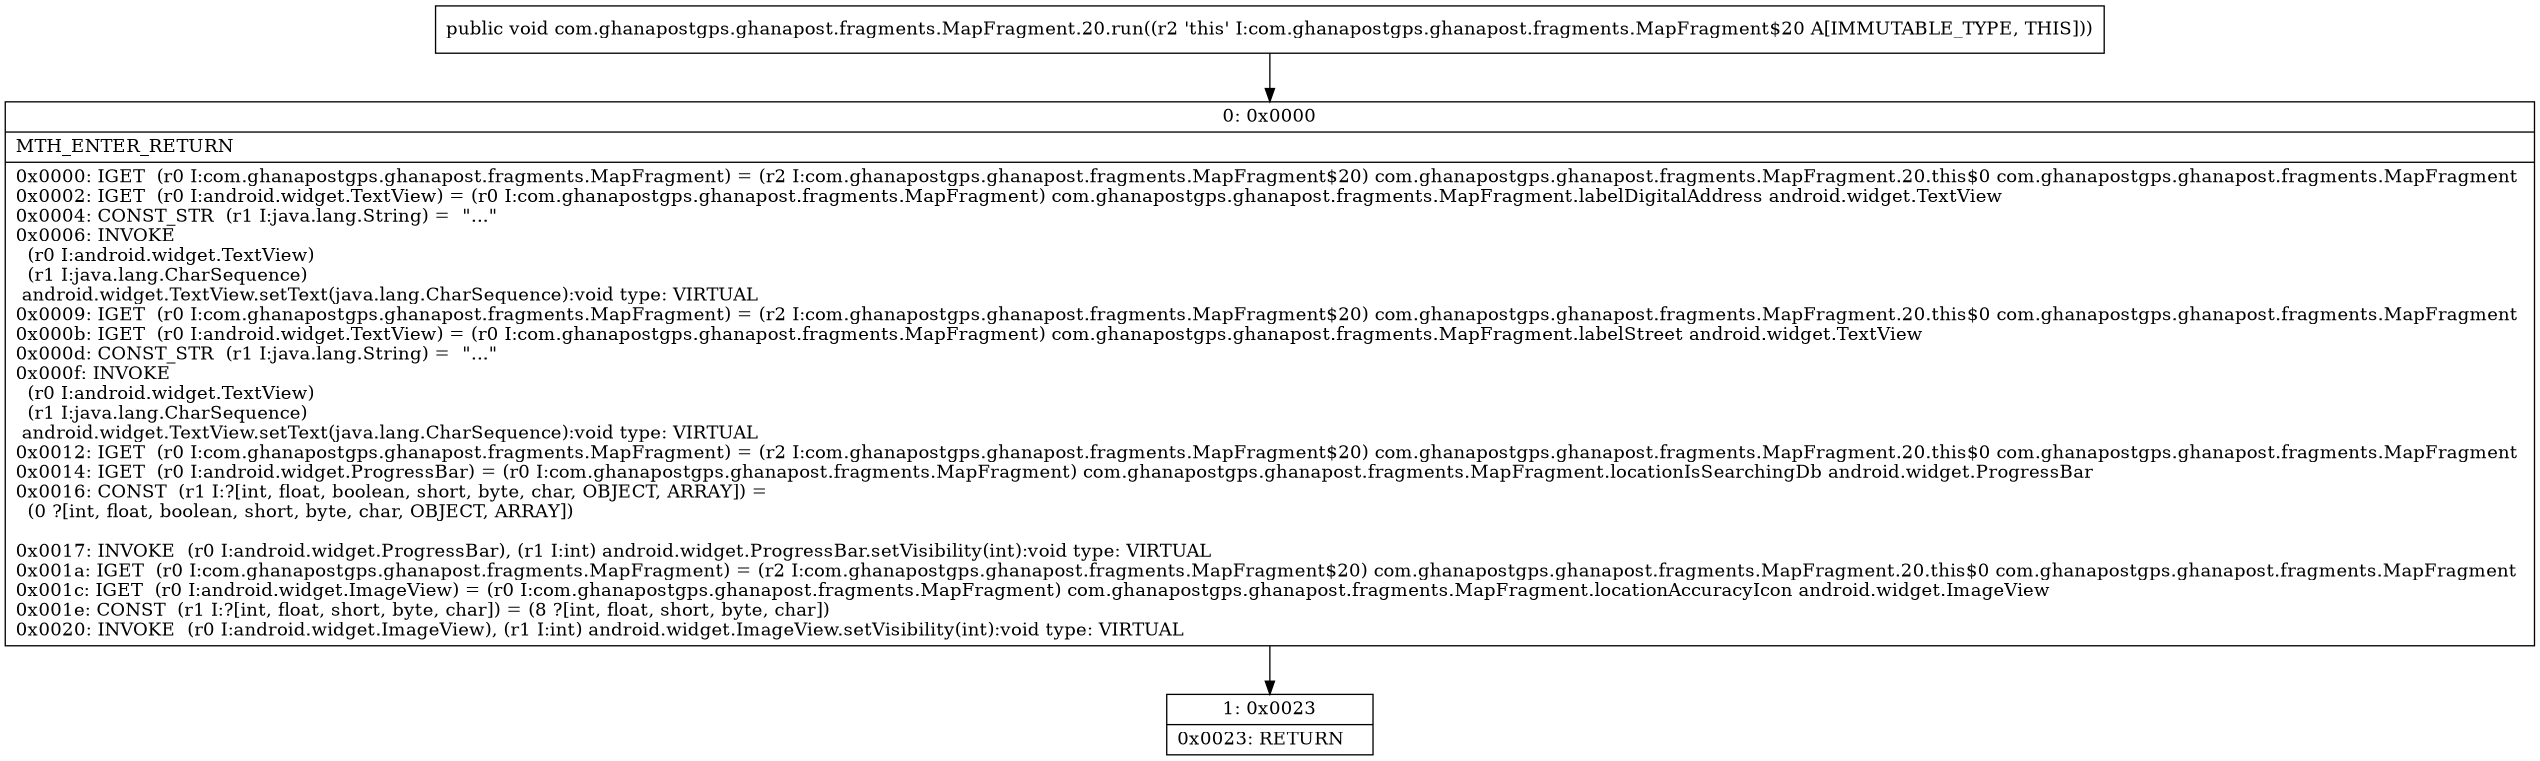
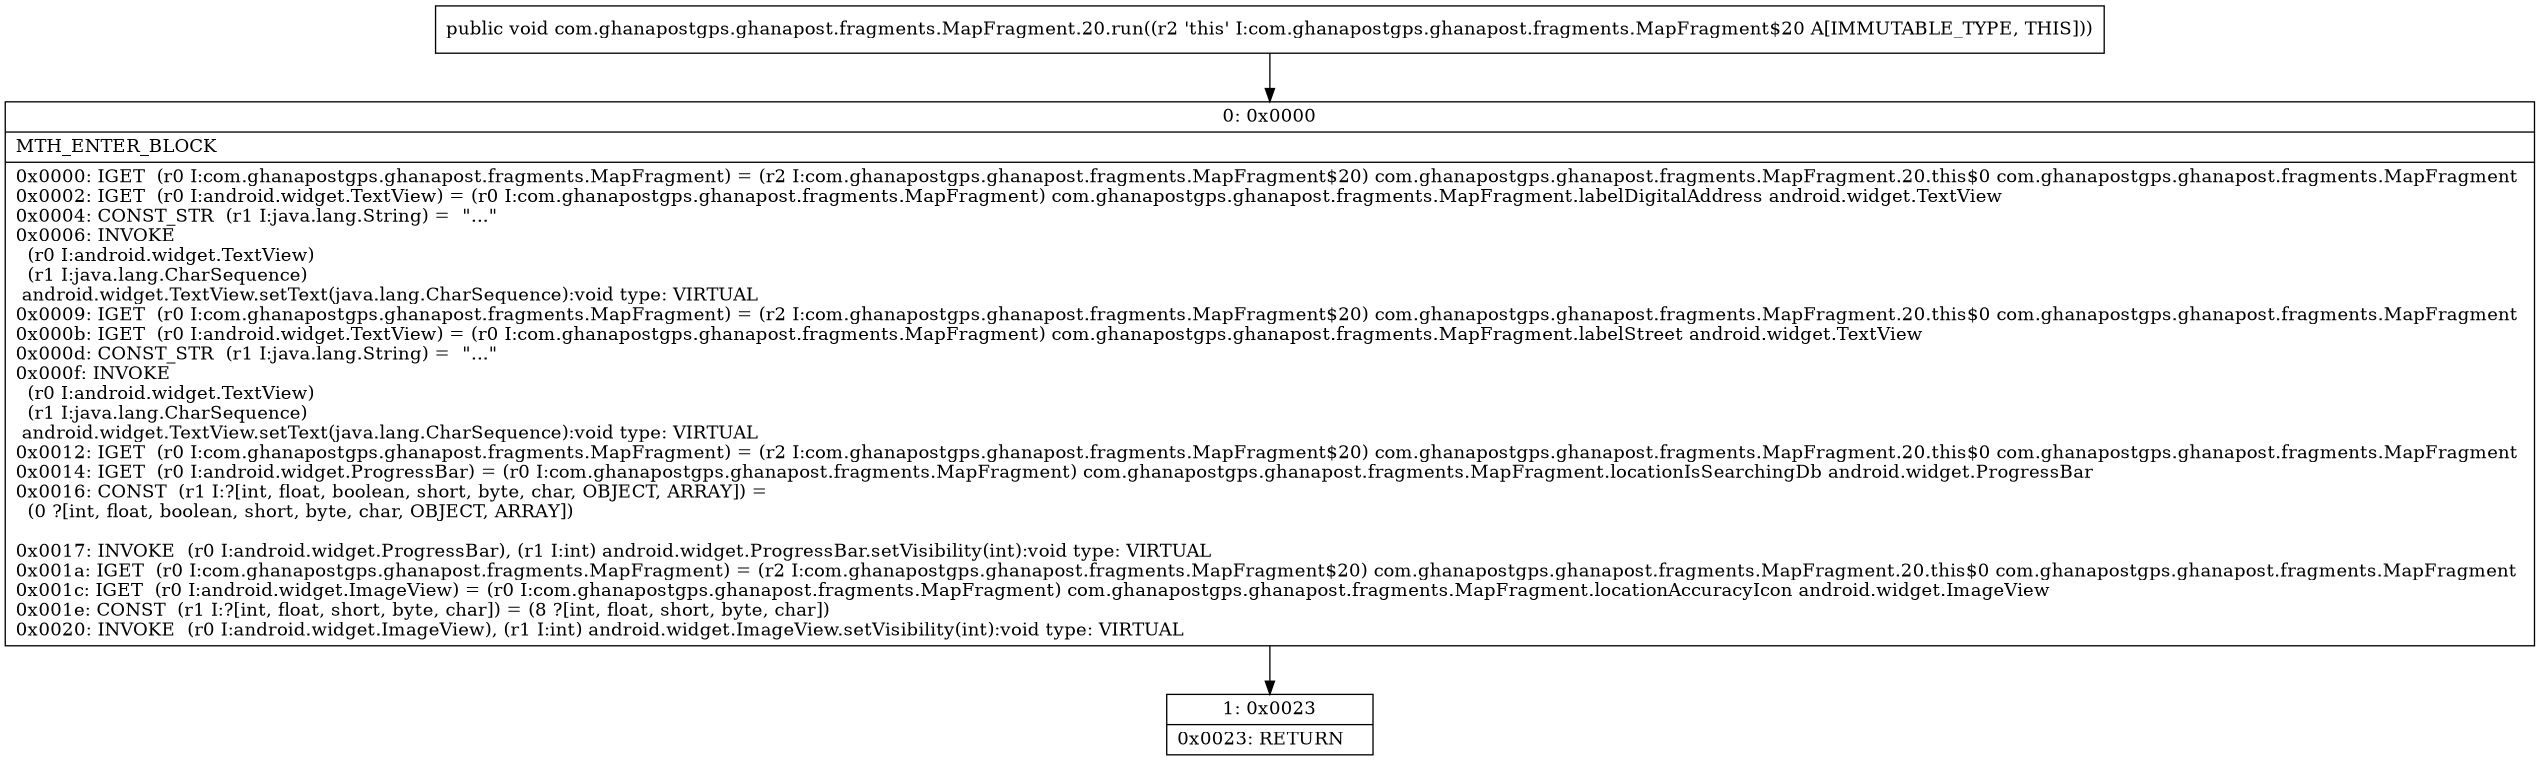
(125, 146) -> (117, 146)
